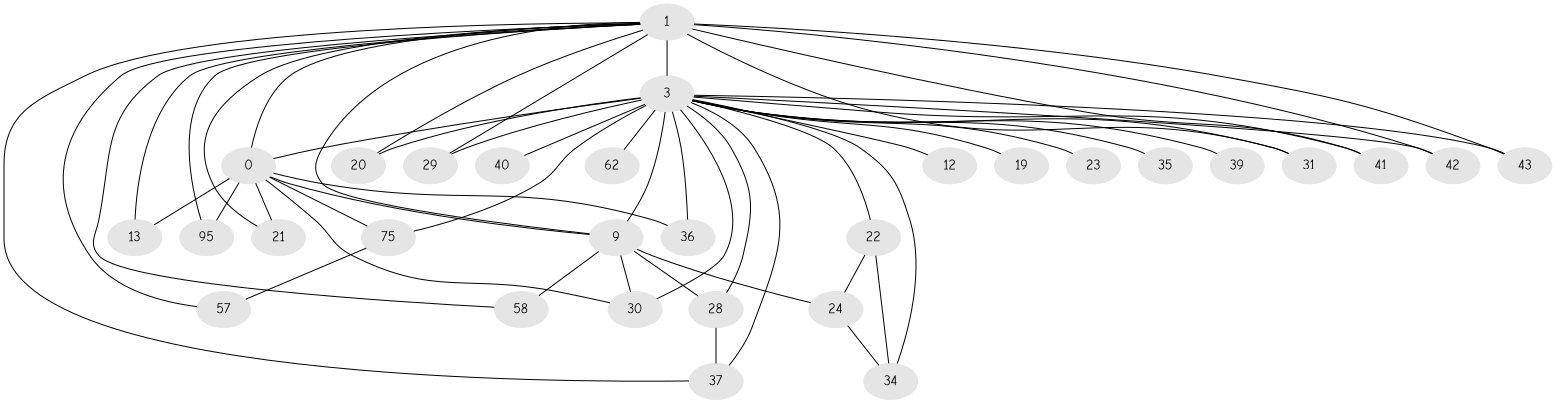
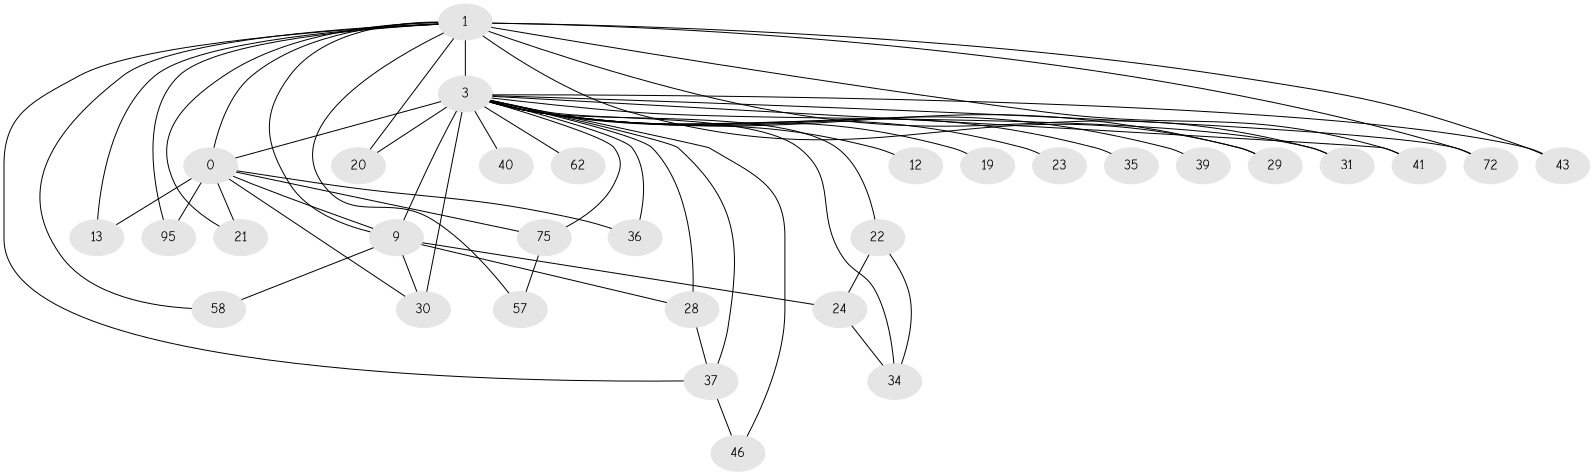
(1453, 166) -> (1491, 166)
none -> (738, 453)
